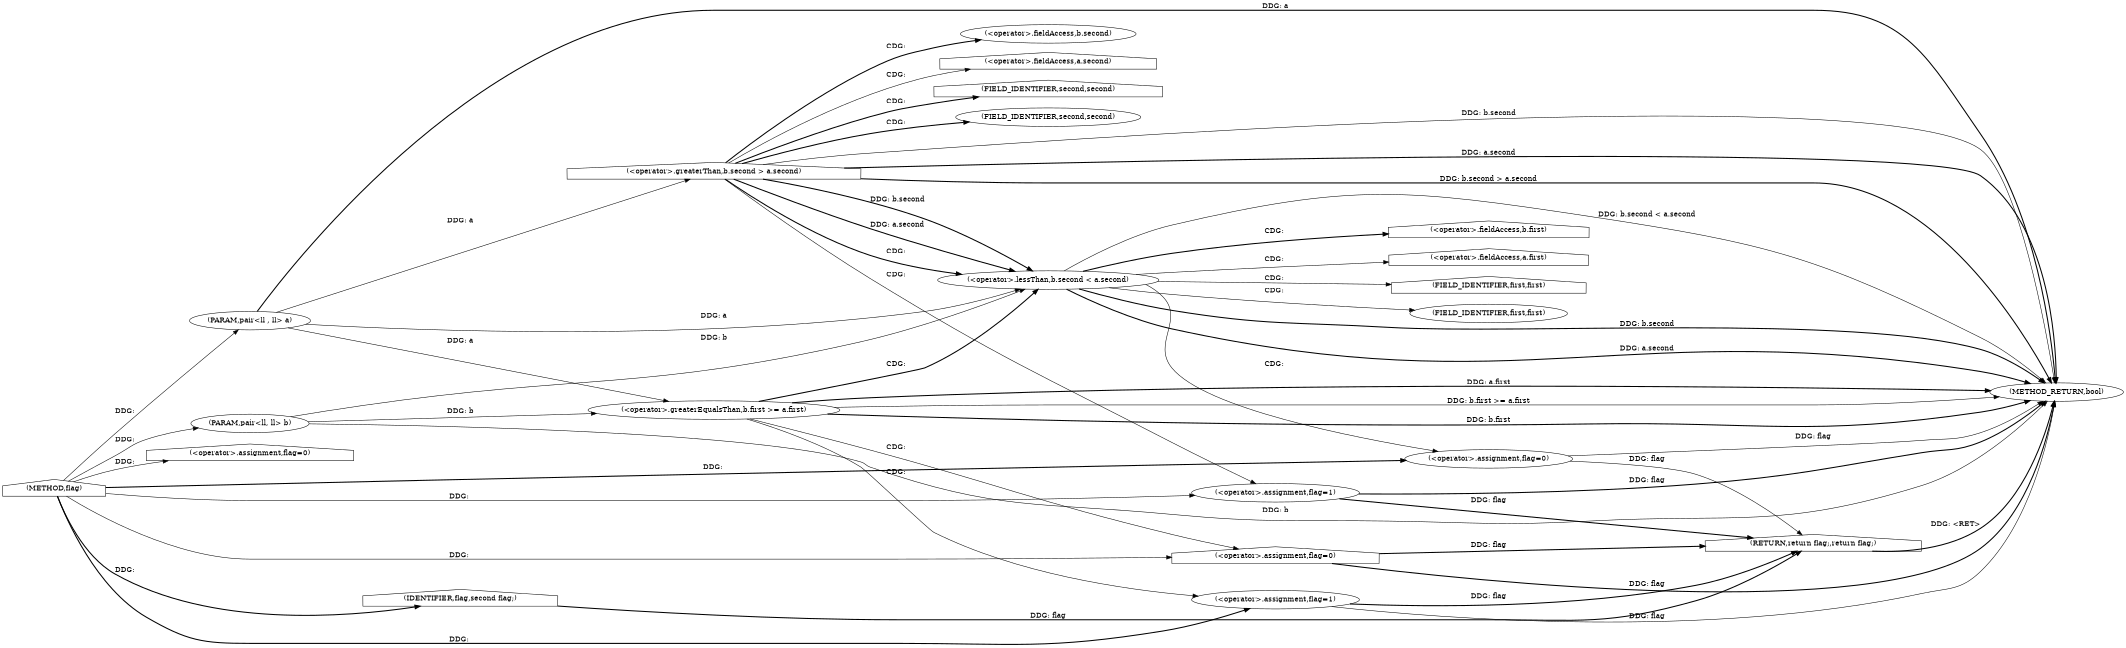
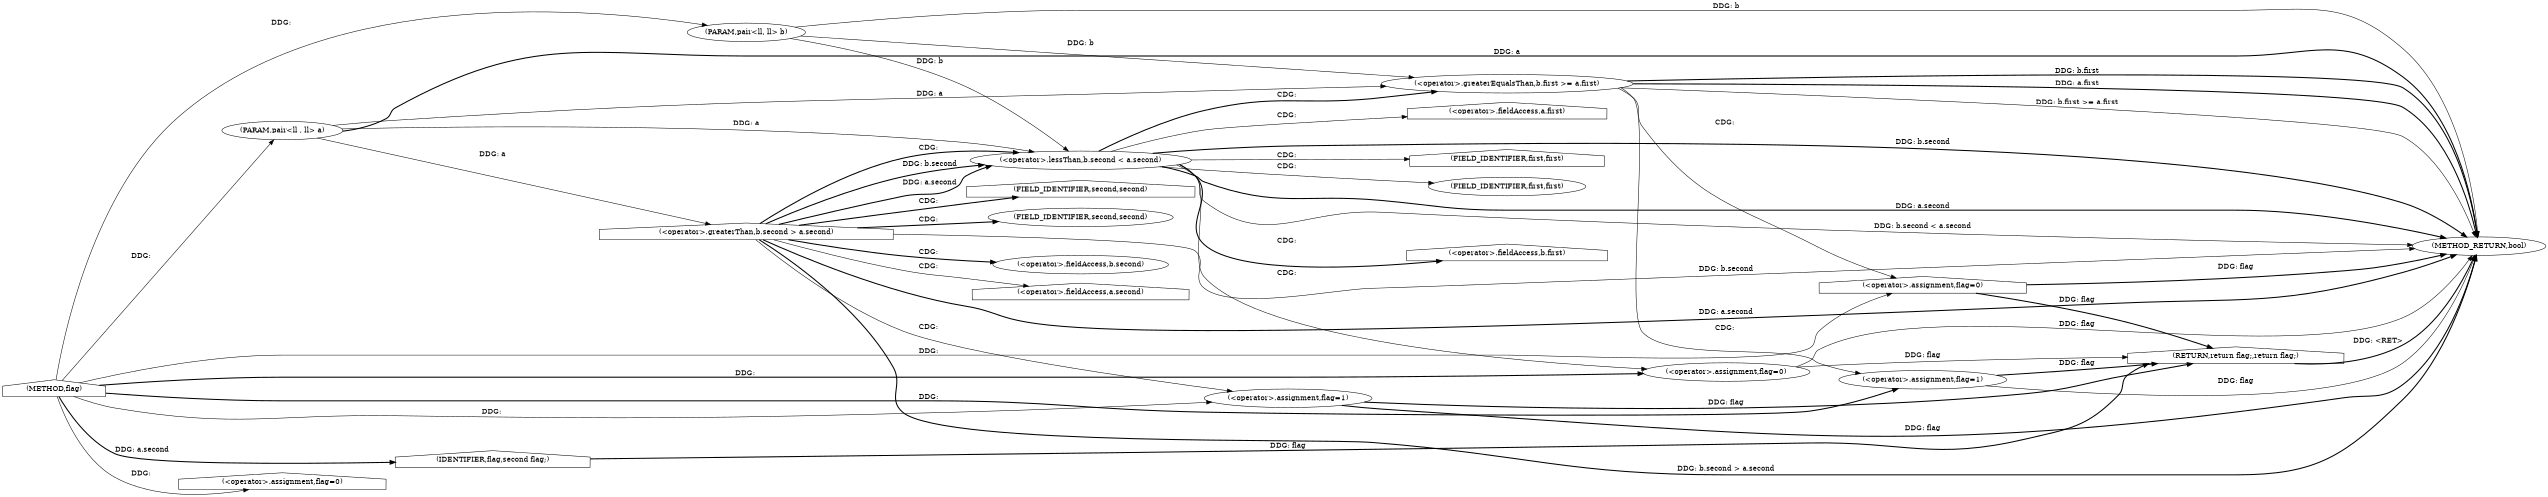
(907, 372) -> (1261, 102)
(126, 570) -> (142, 450)
